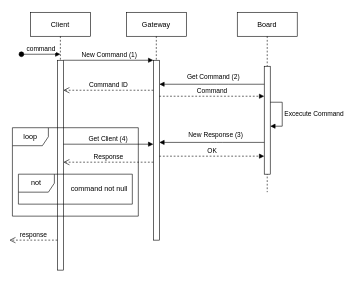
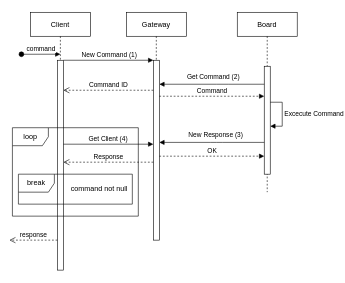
(36, 183) -> (36, 183)
